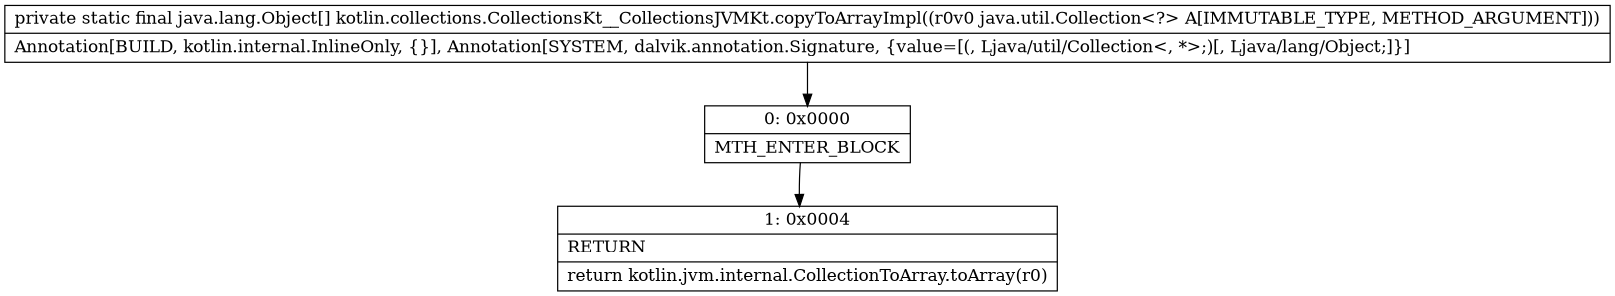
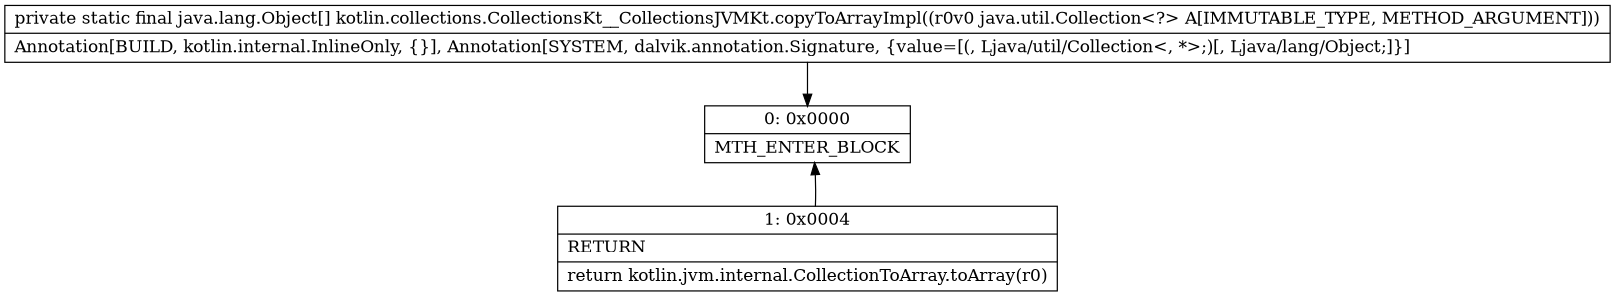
(800, 178) -> (816, 191)
